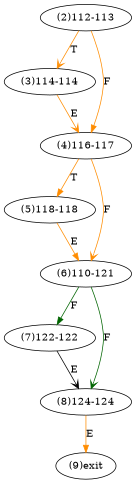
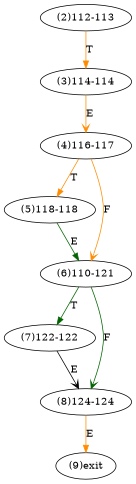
(70, 46) -> (86, 46)
(103, 78) -> none
(66, 238) -> (66, 238)
(74, 306) -> (74, 306)
